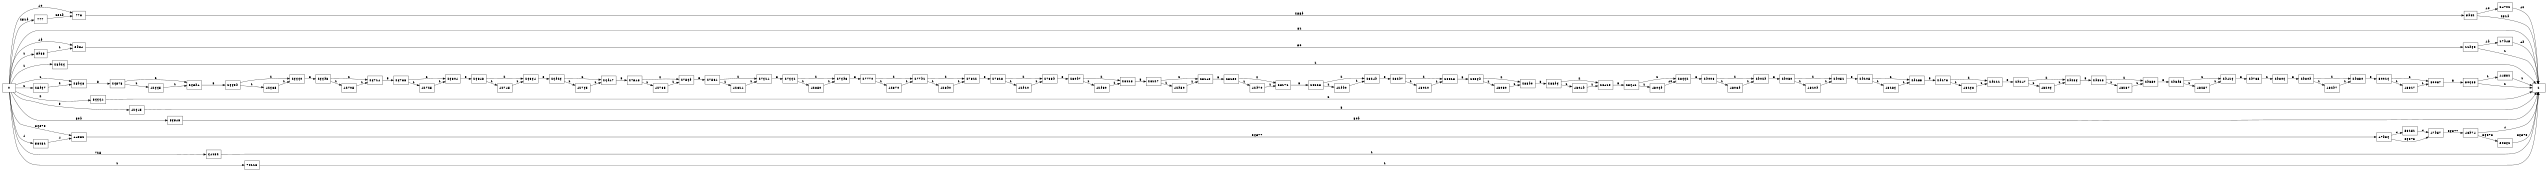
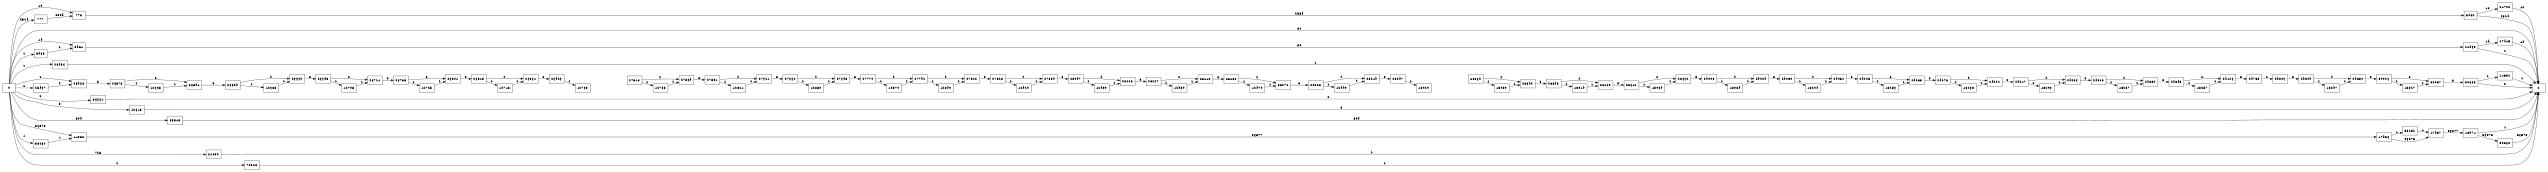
(1450, 79) -> none
(609, 80) -> none
(1670, 81) -> (1670, 81)
